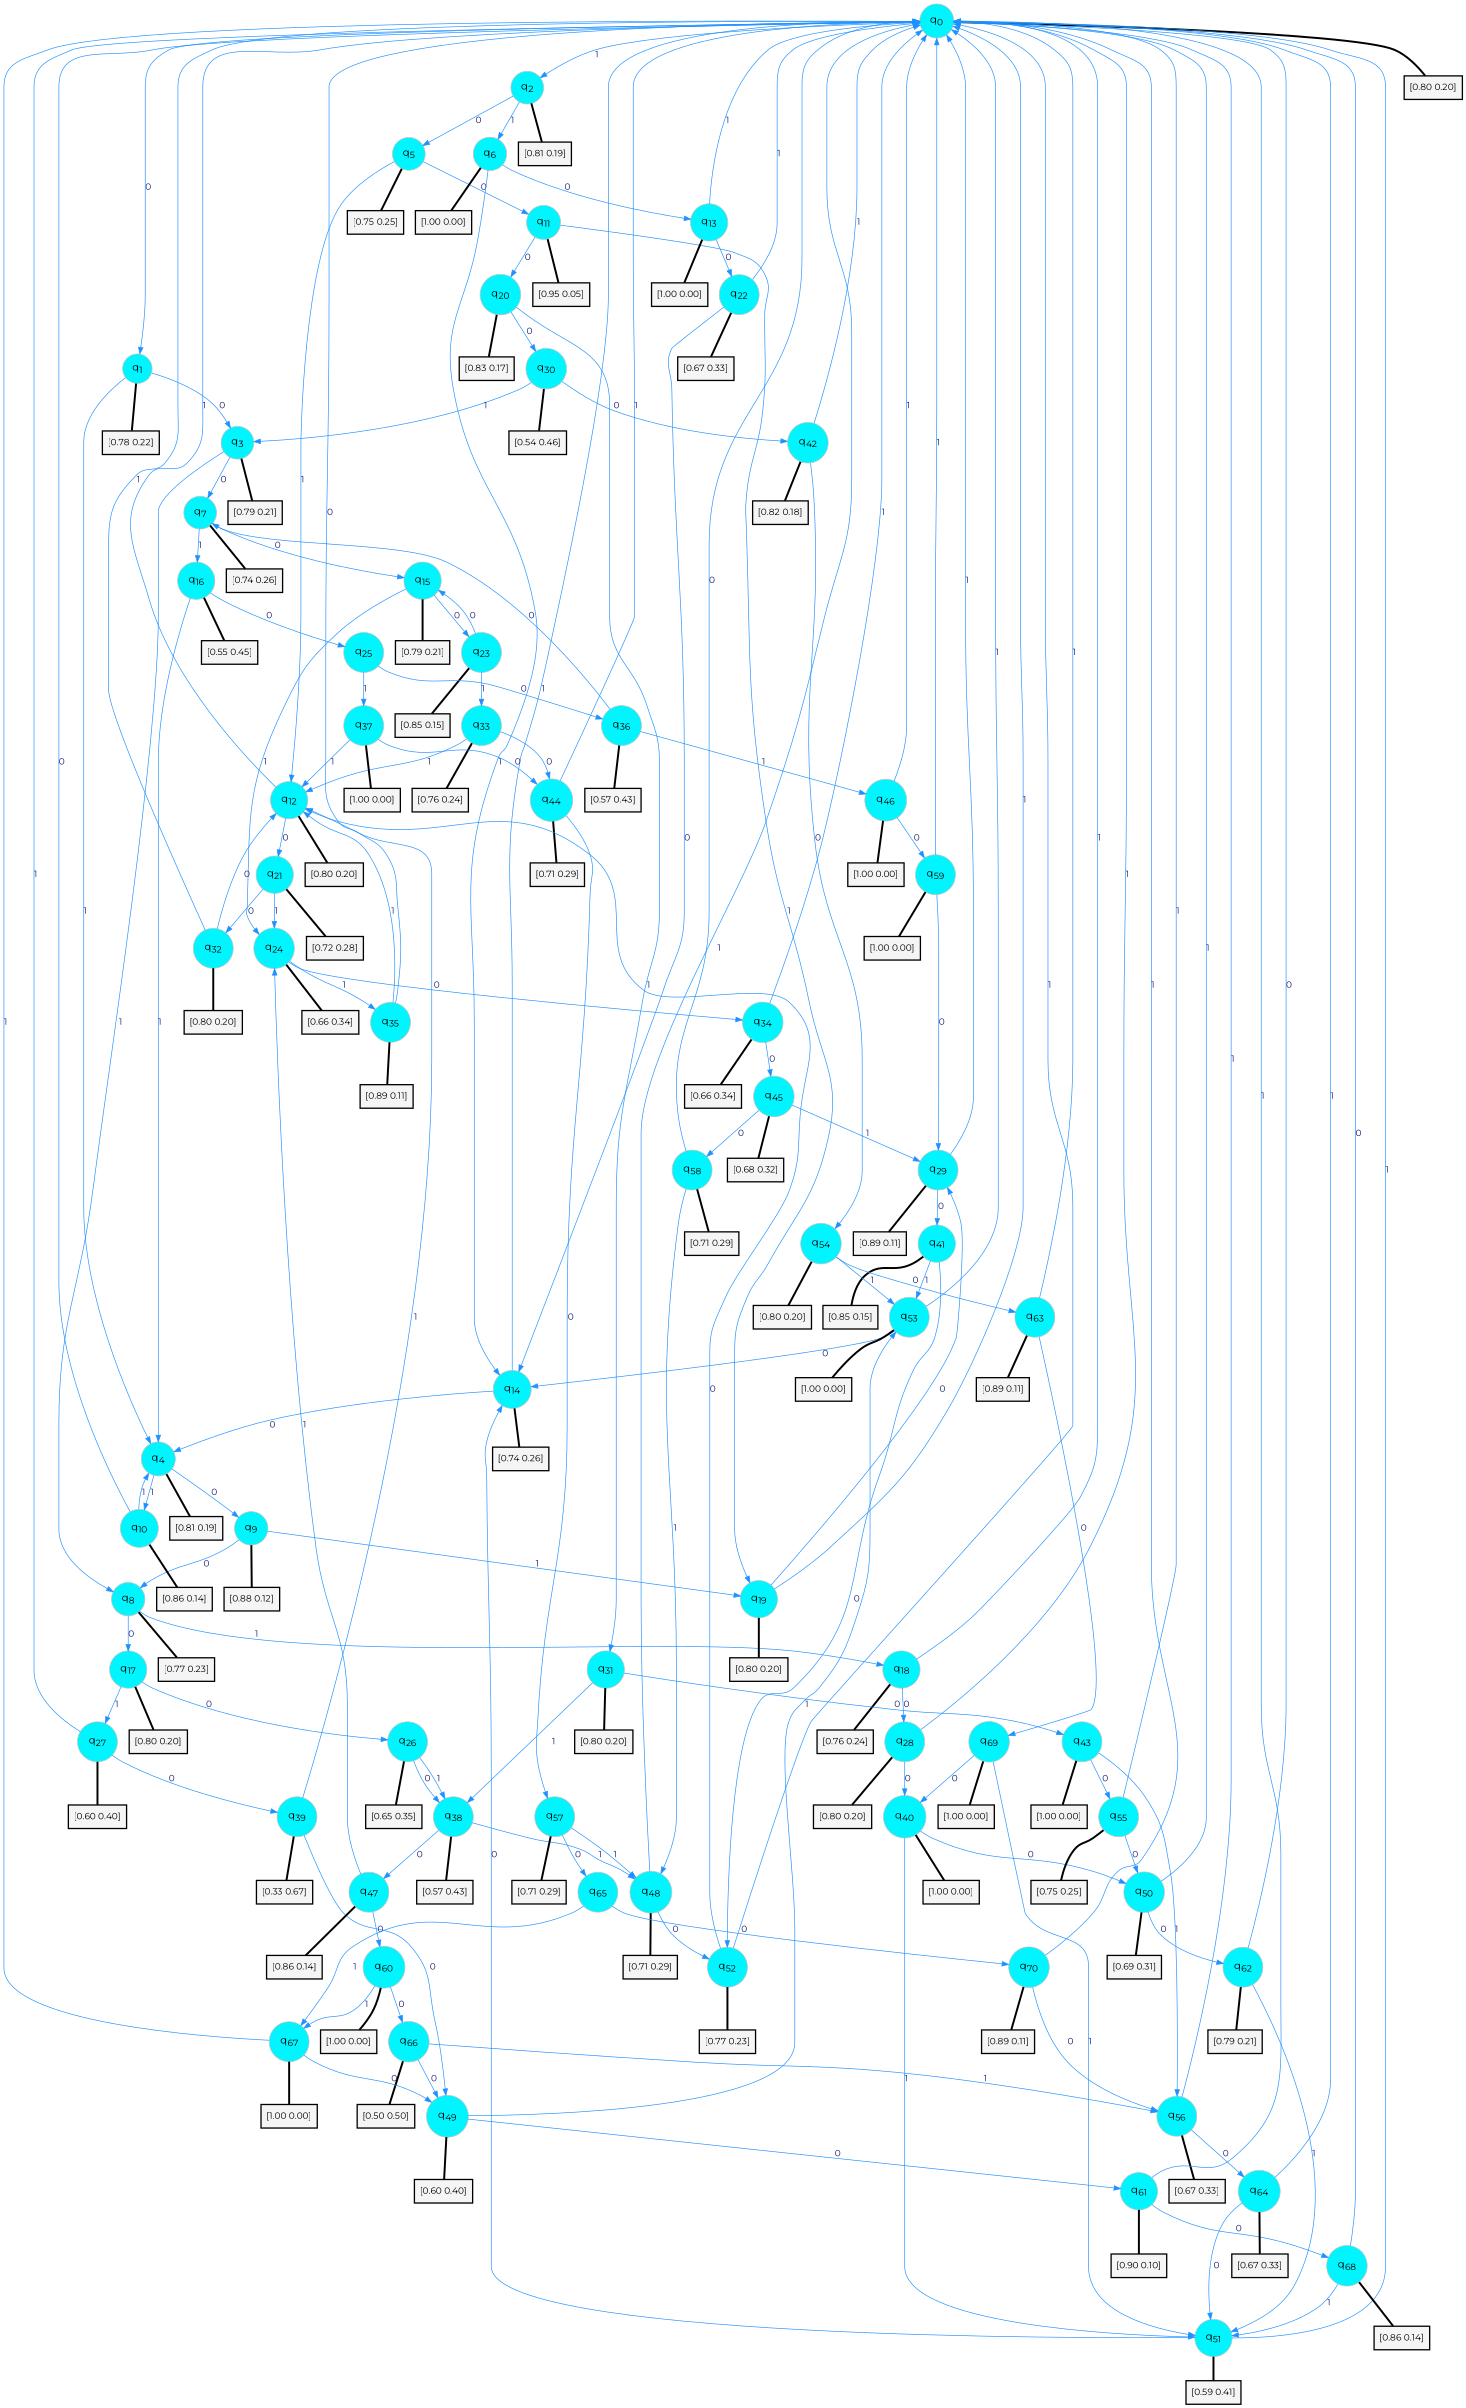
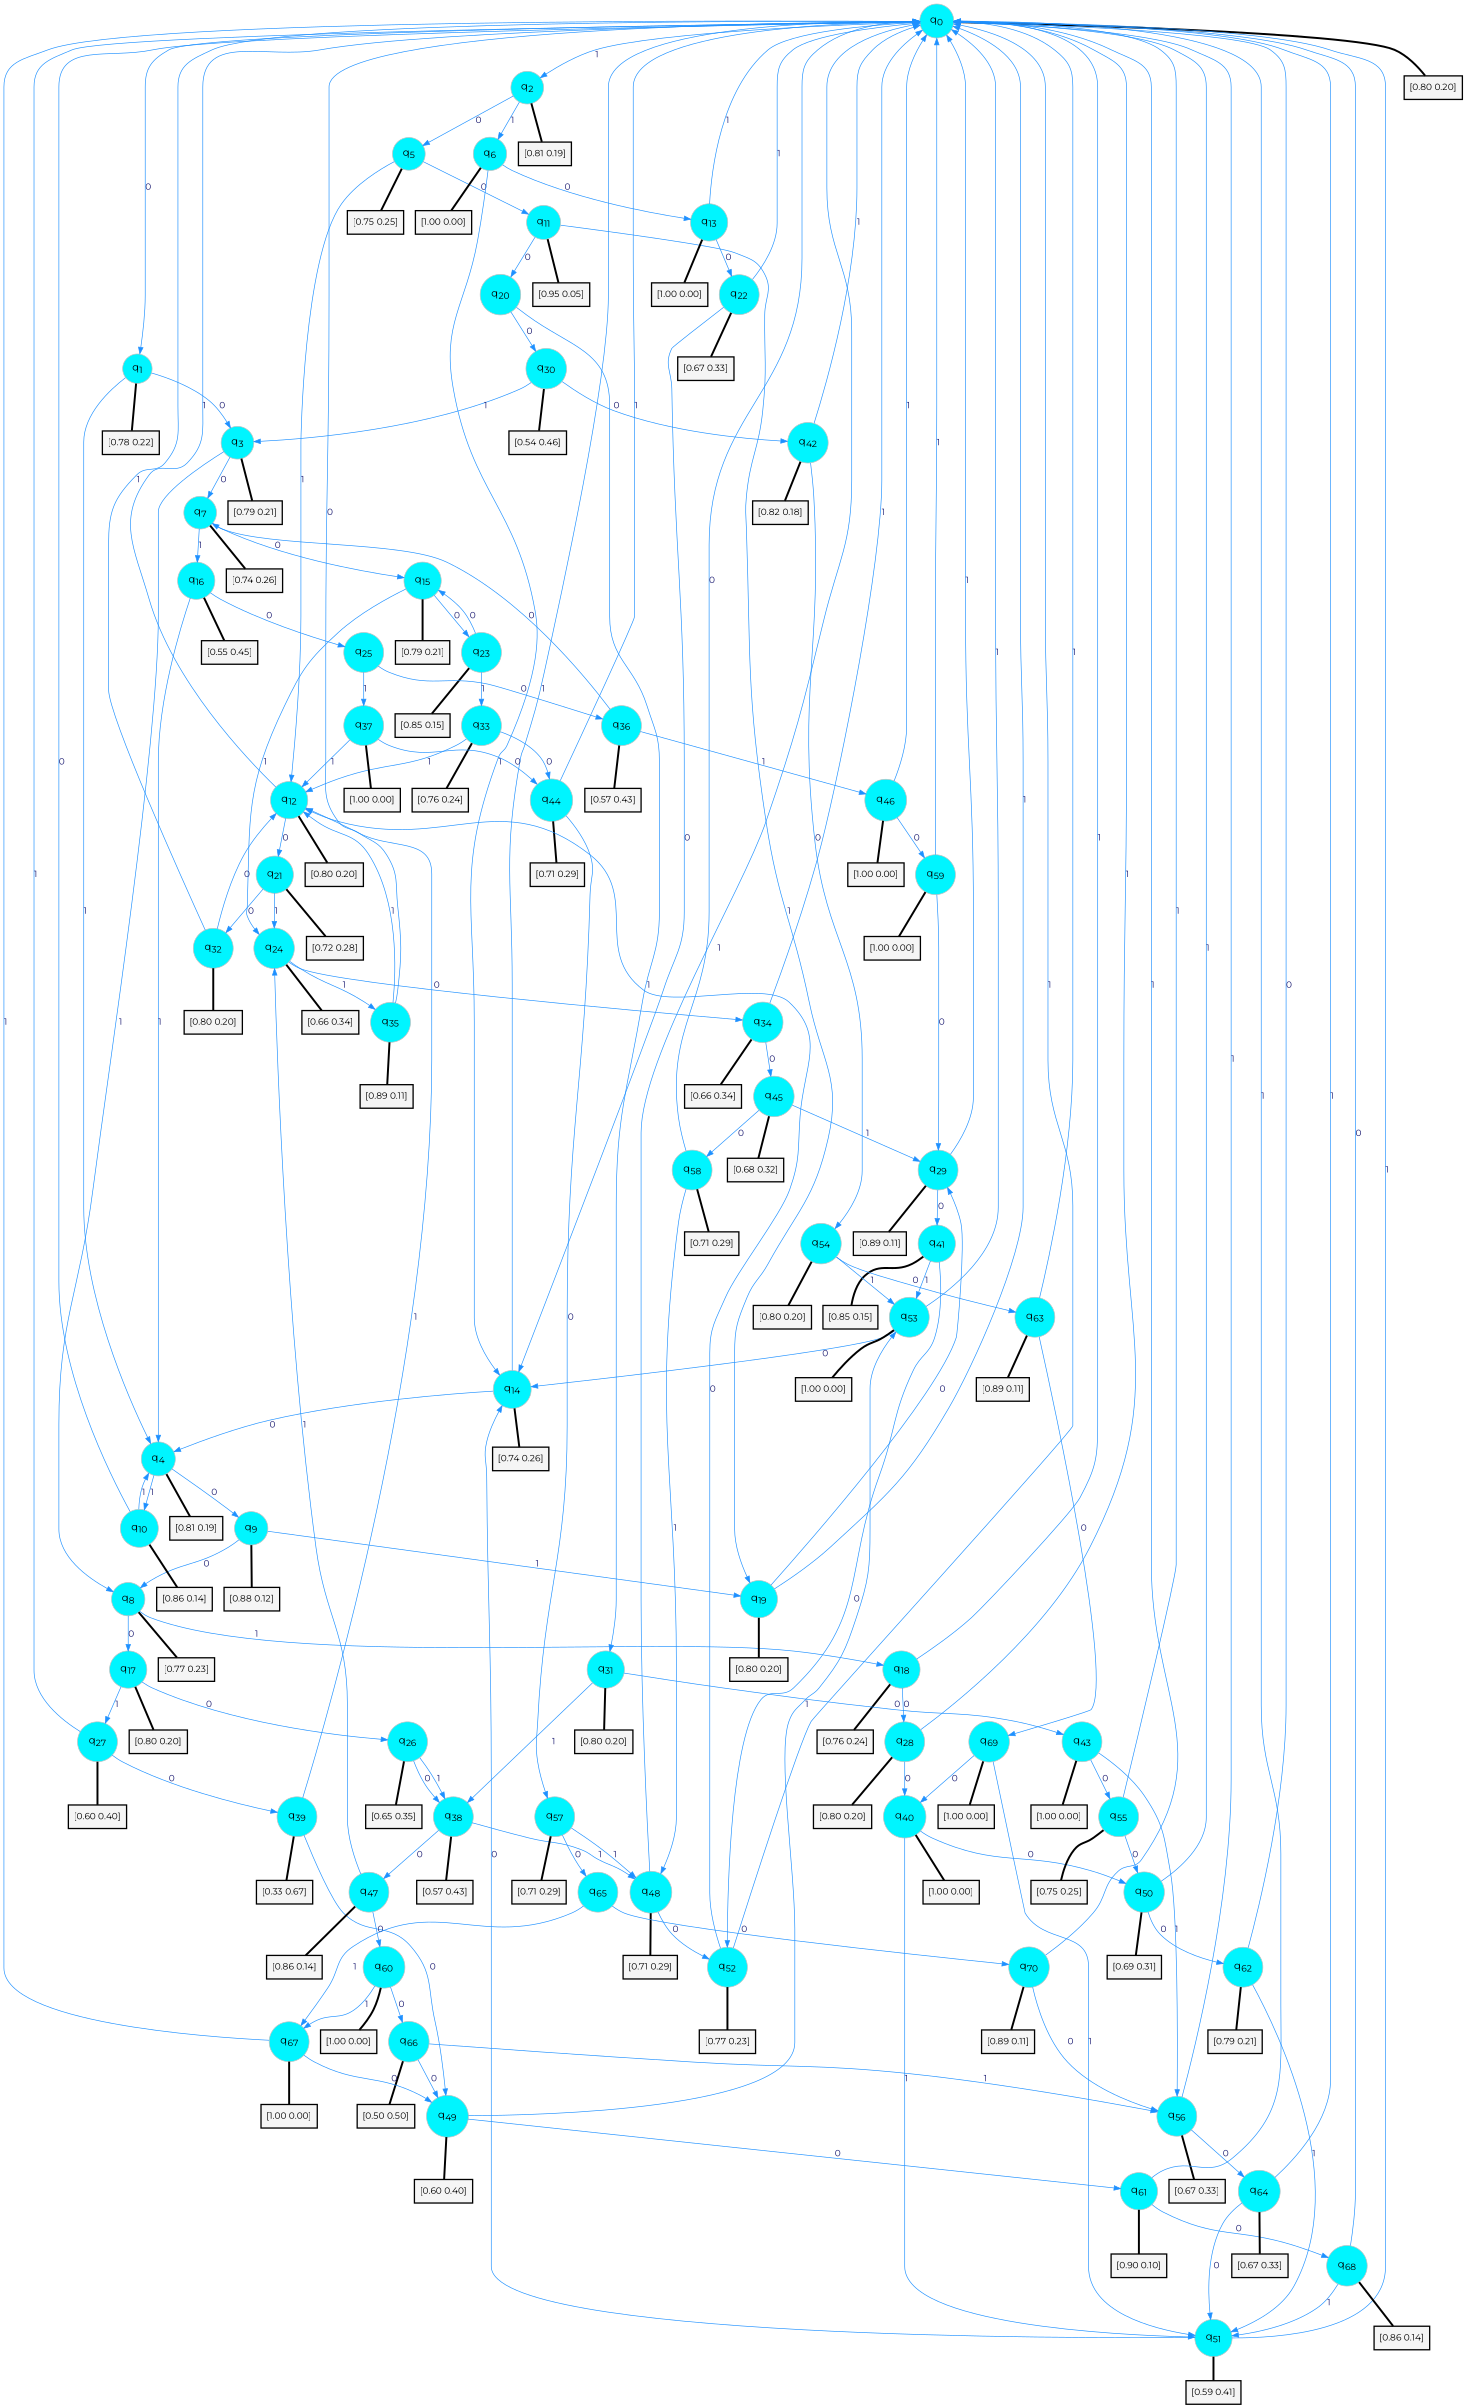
(487, 369) -> none
